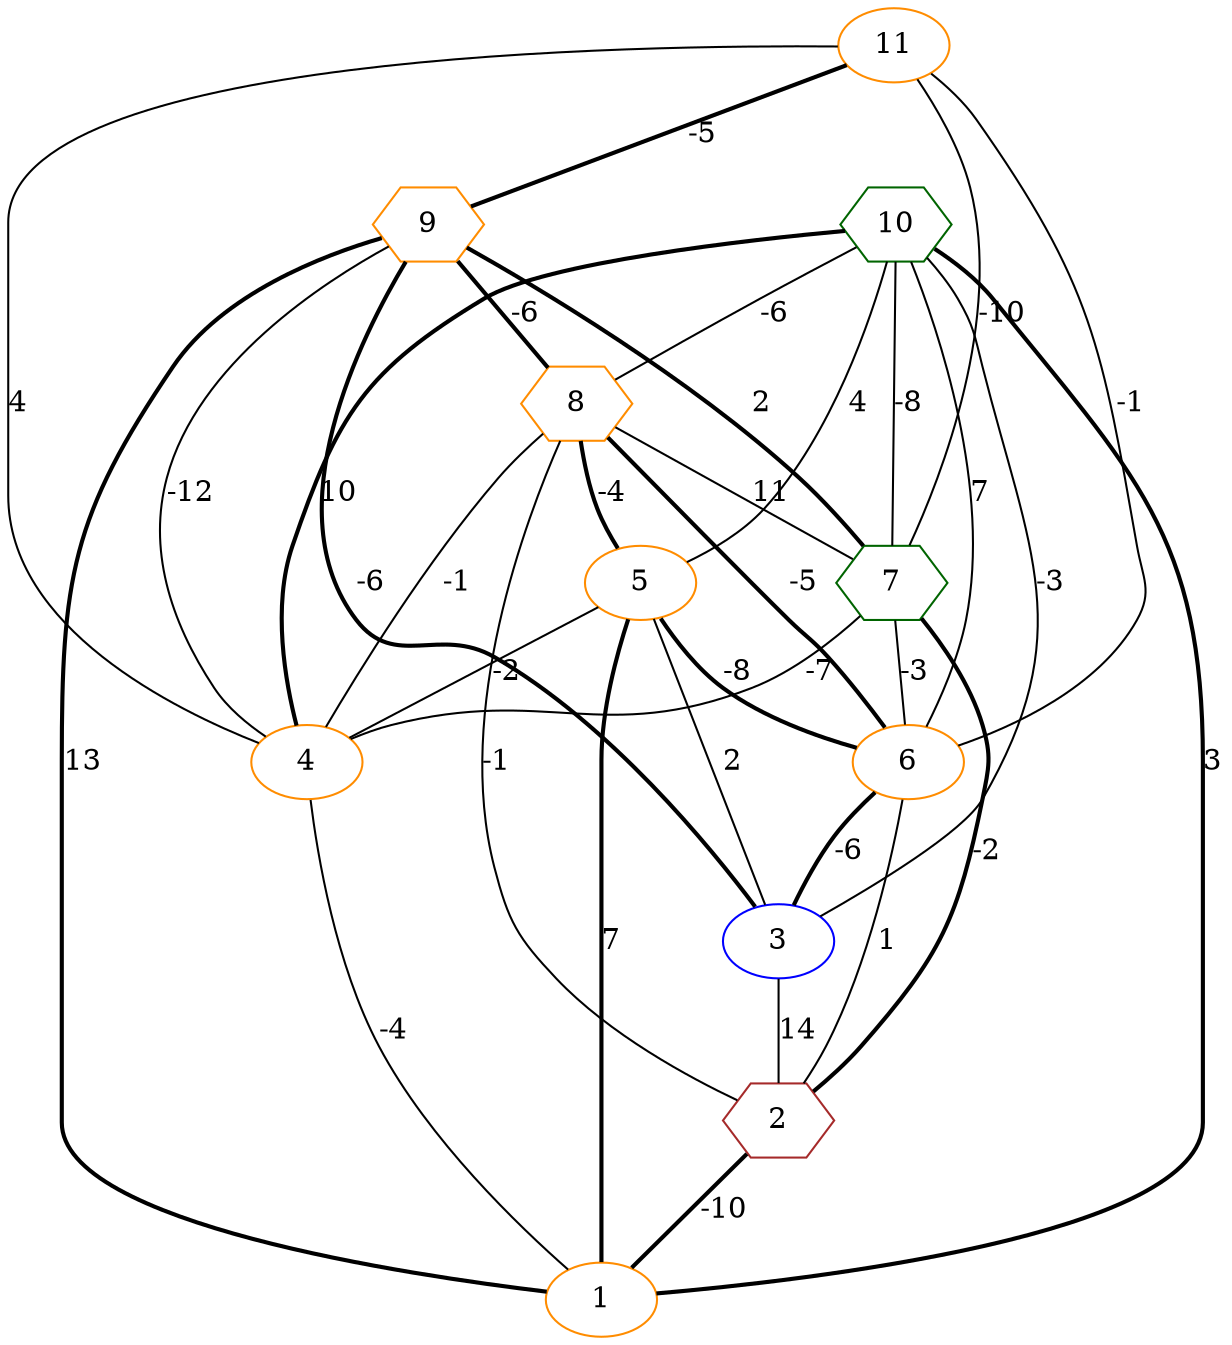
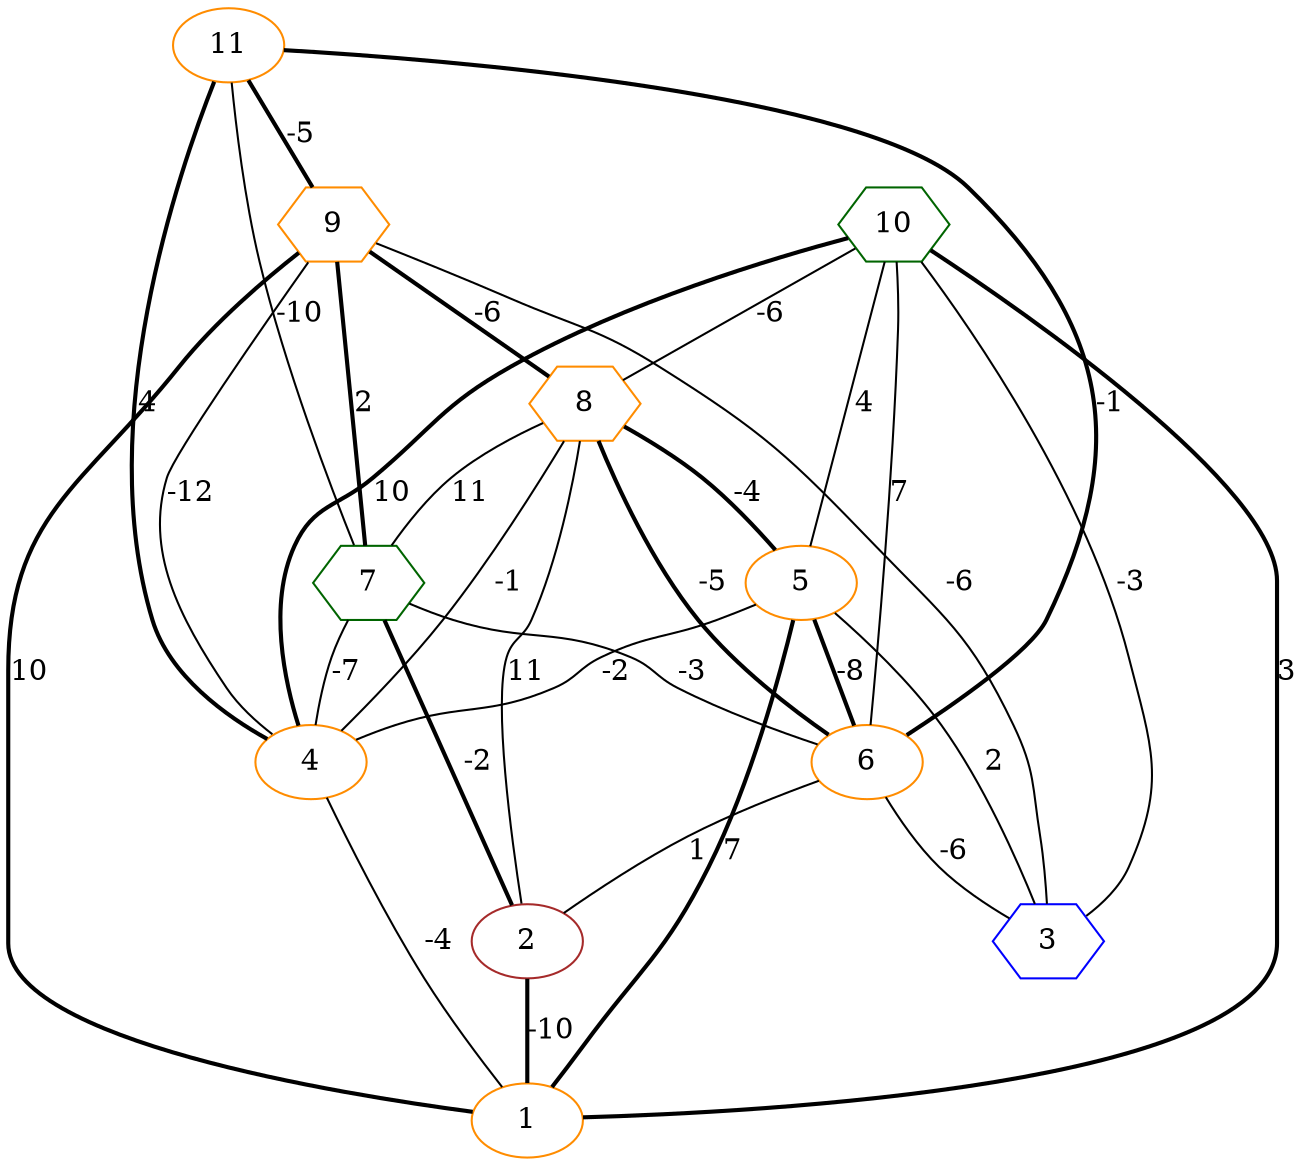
(85, 138) -> (133, 449)
(894, 404) -> none
(1117, 435) -> (950, 176)
(413, 646) -> (812, 482)
(83, 762) -> (30, 672)
(496, 762) -> (526, 672)
(828, 844) -> (939, 867)
(779, 941) -> (1048, 941)
(779, 1031) -> none
(779, 1120) -> (527, 941)
